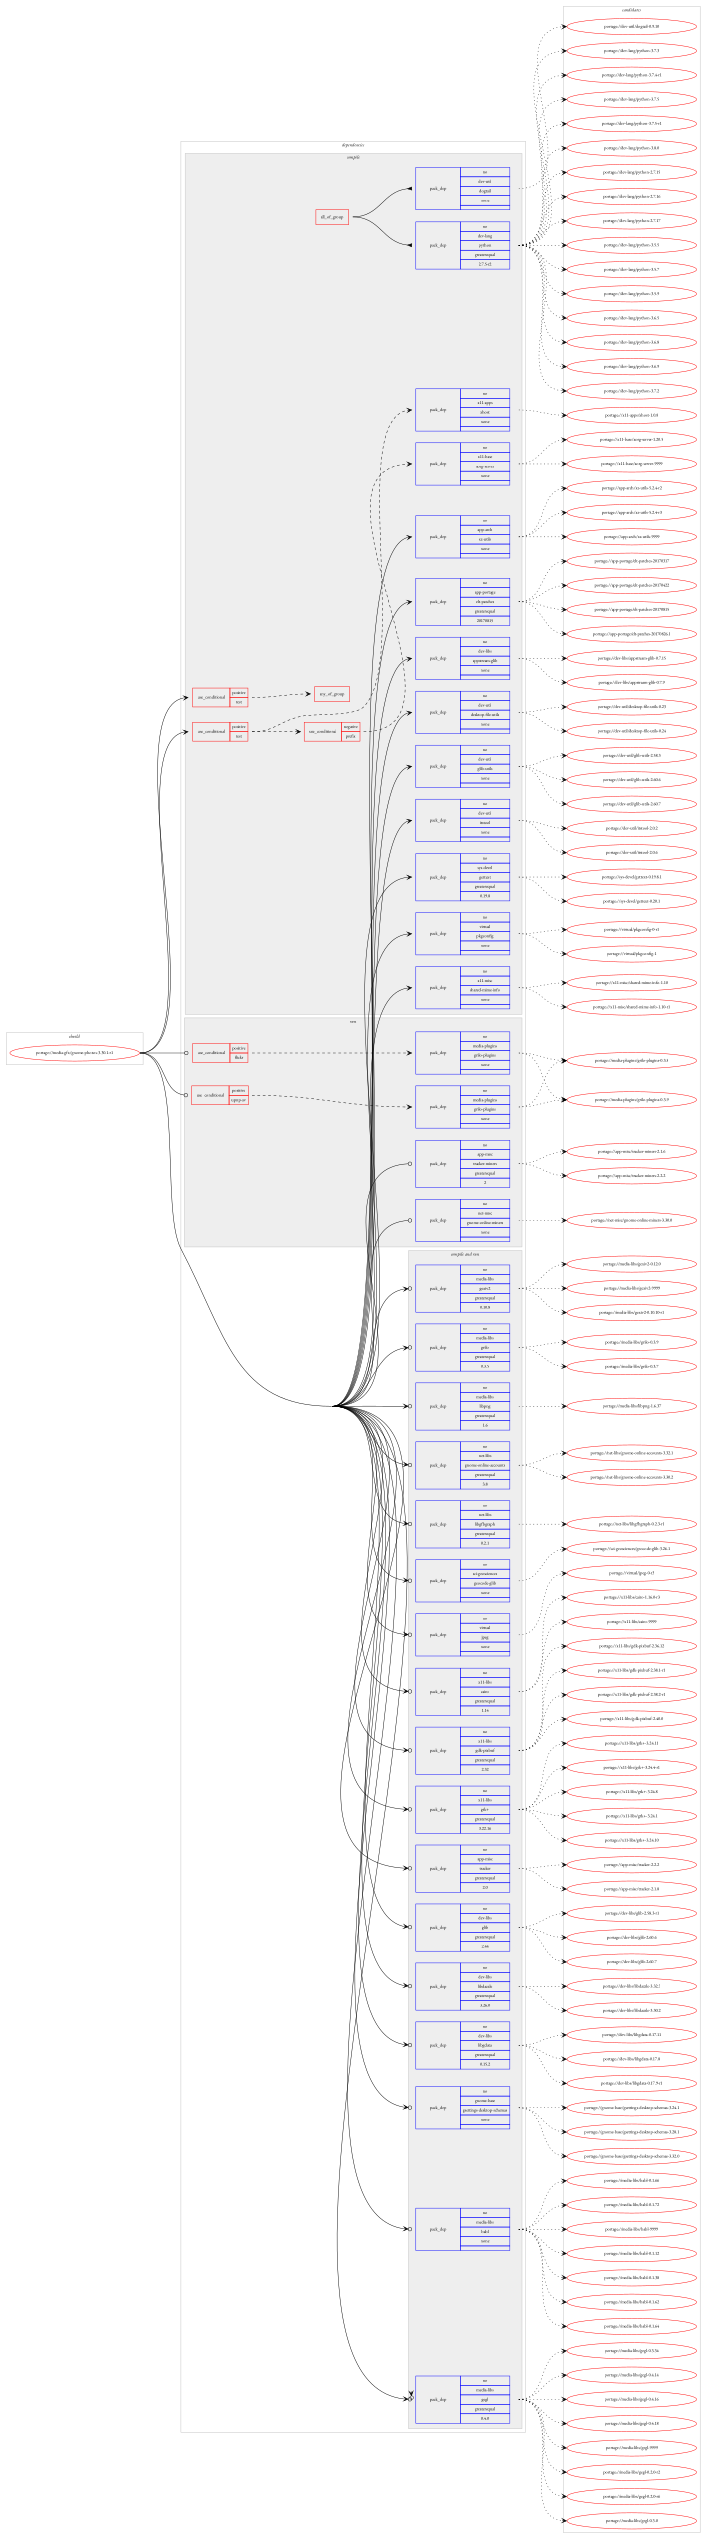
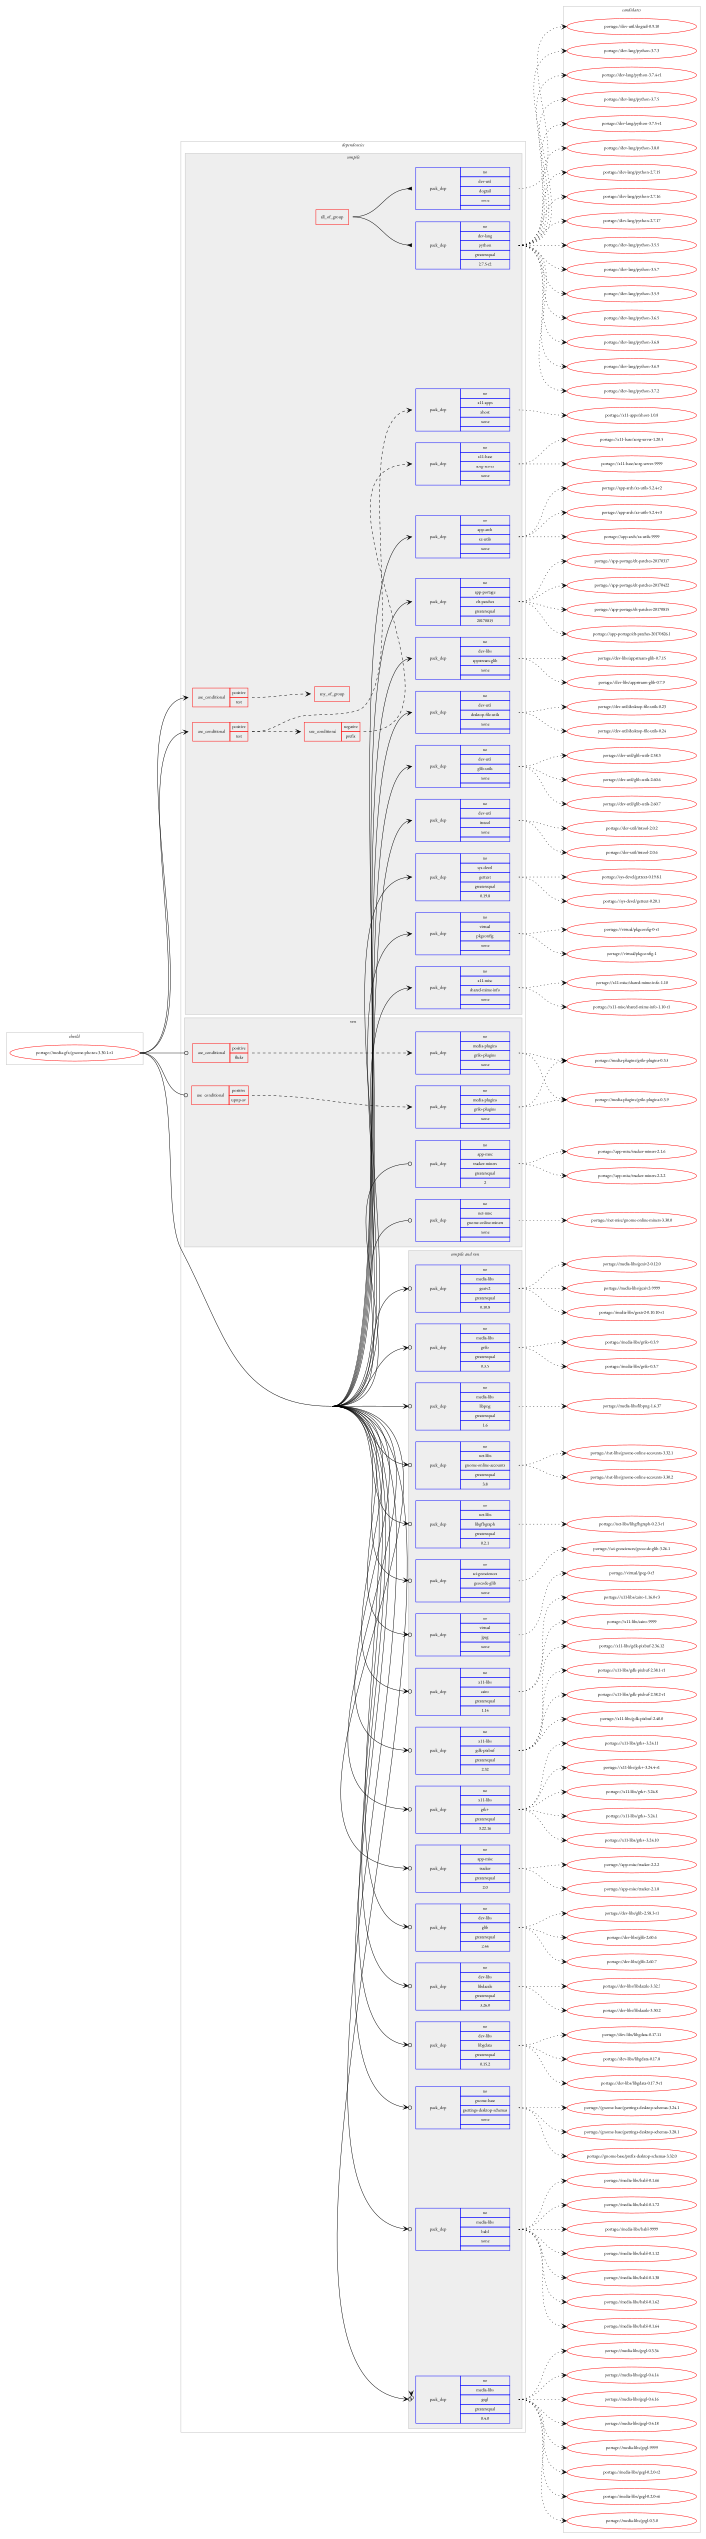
(632, 2156) -> (632, 2156)
